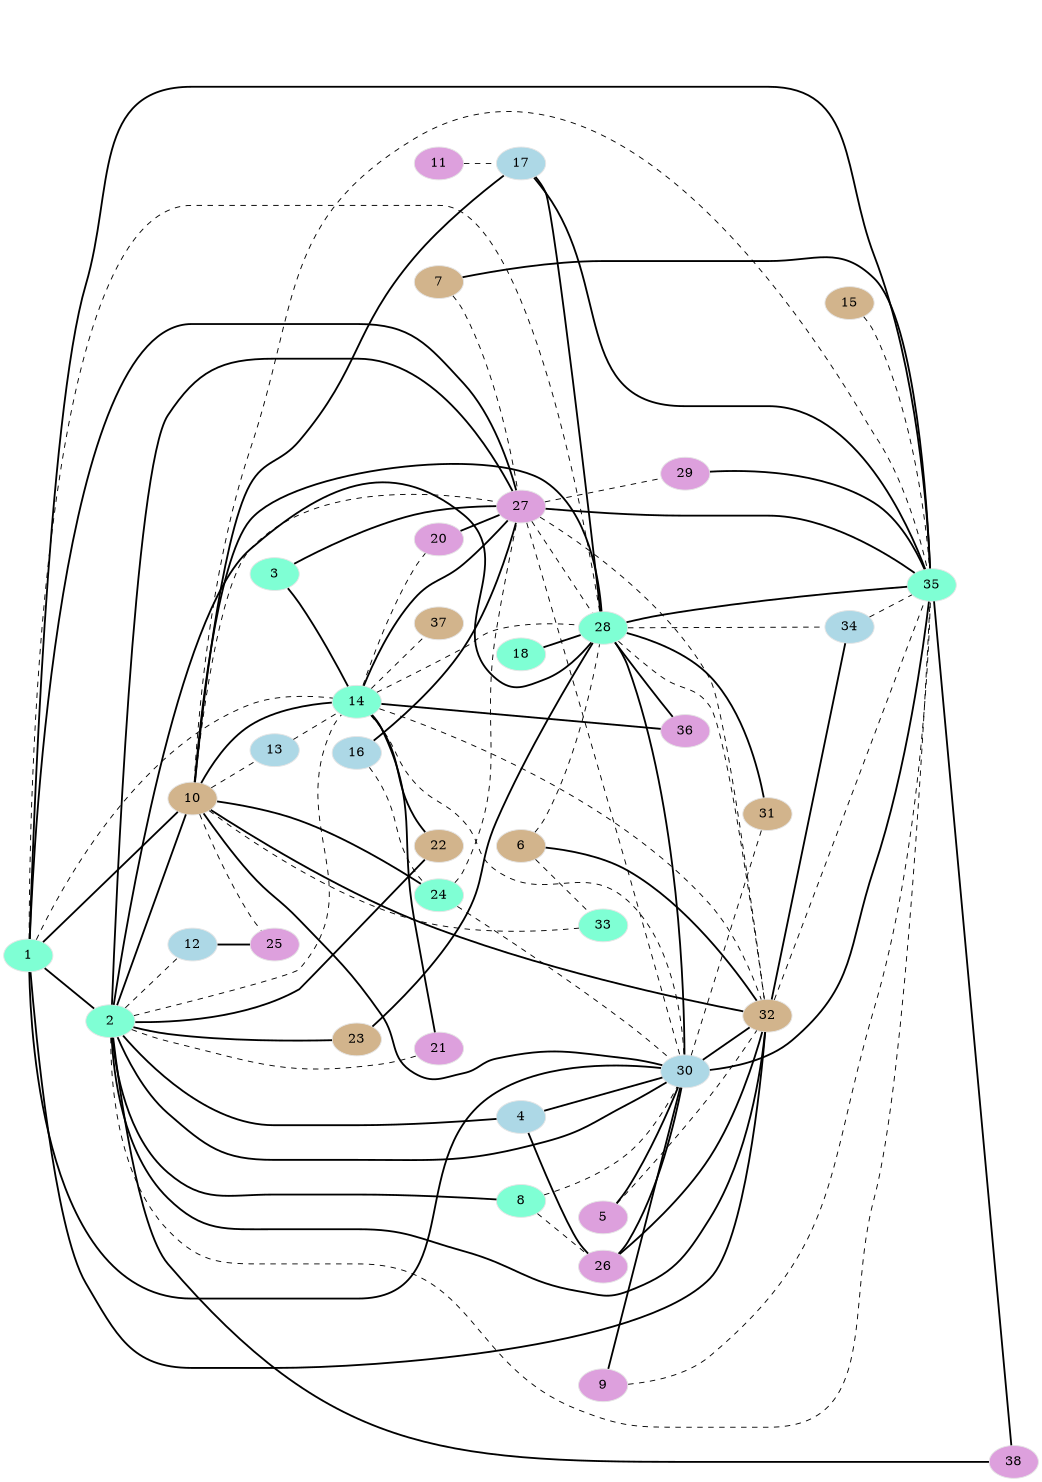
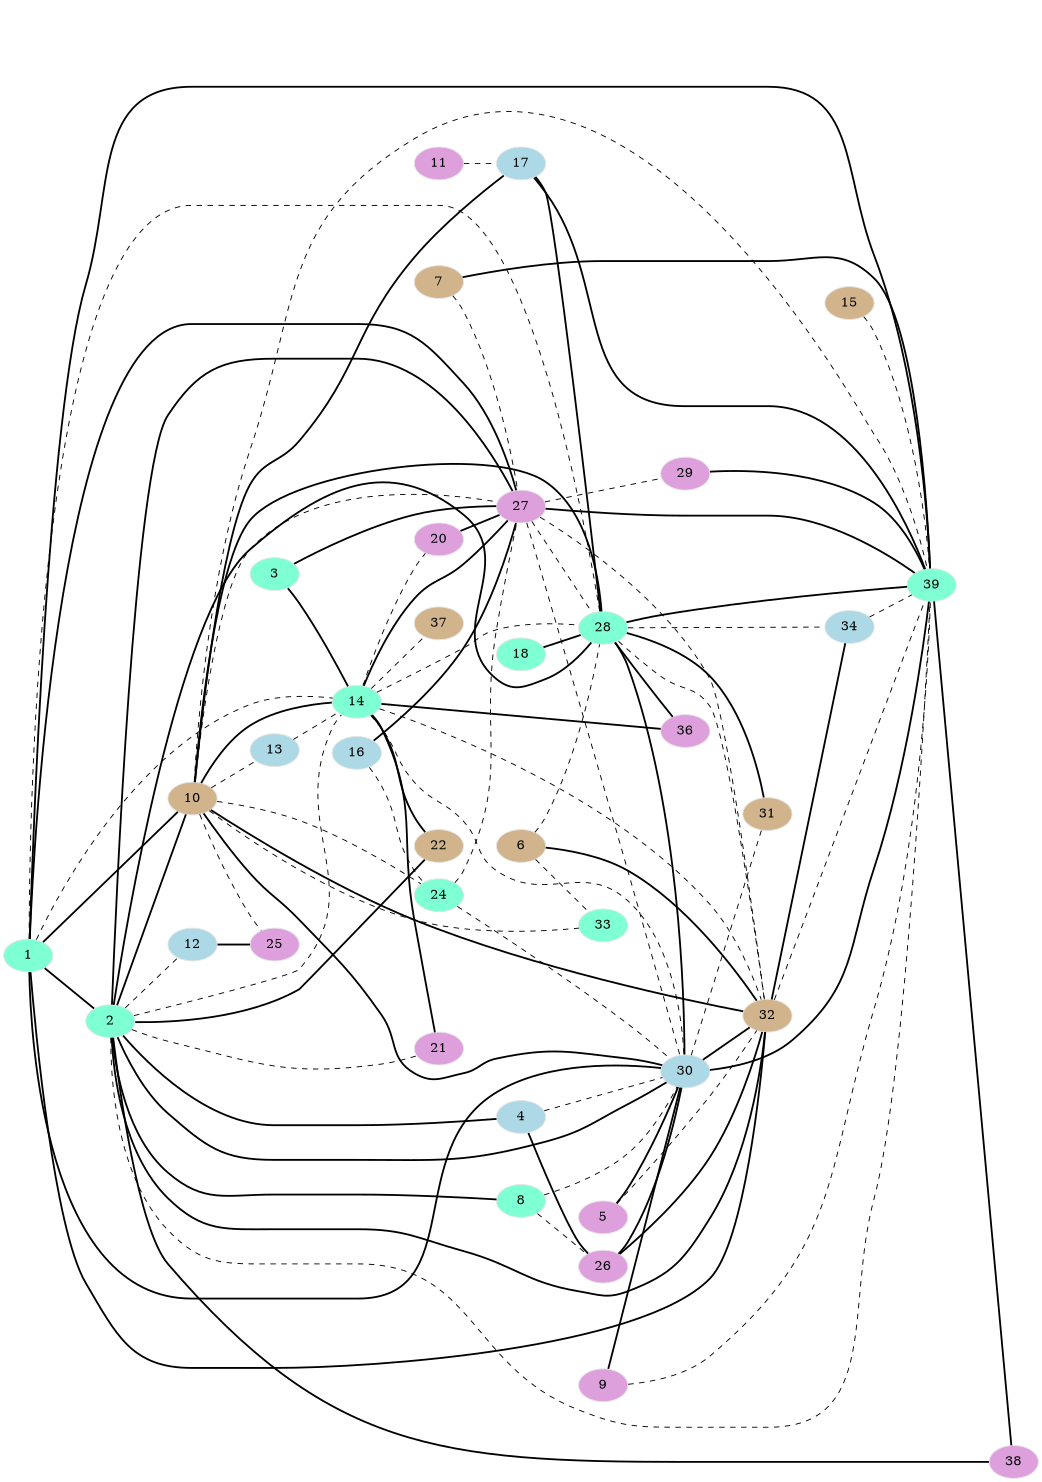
(932, 585) -> (932, 585)
(329, 833) -> (329, 833)
(357, 1039) -> none
(603, 1094) -> (603, 1094)
